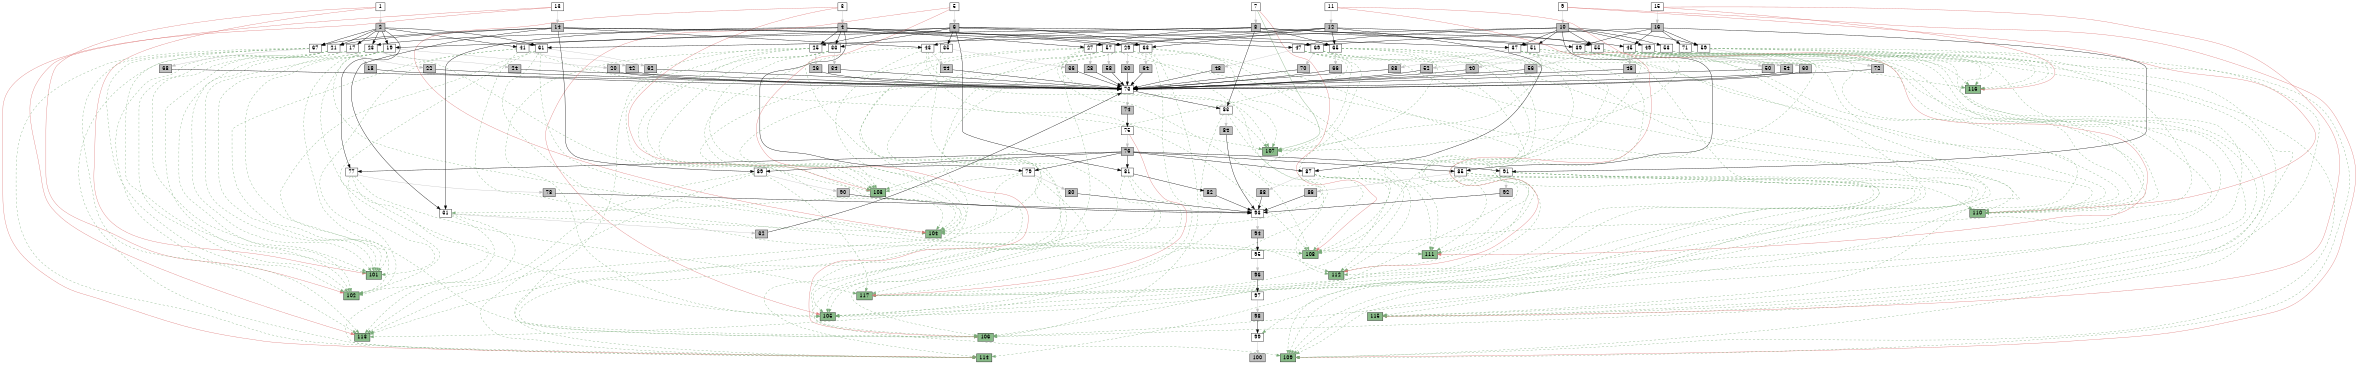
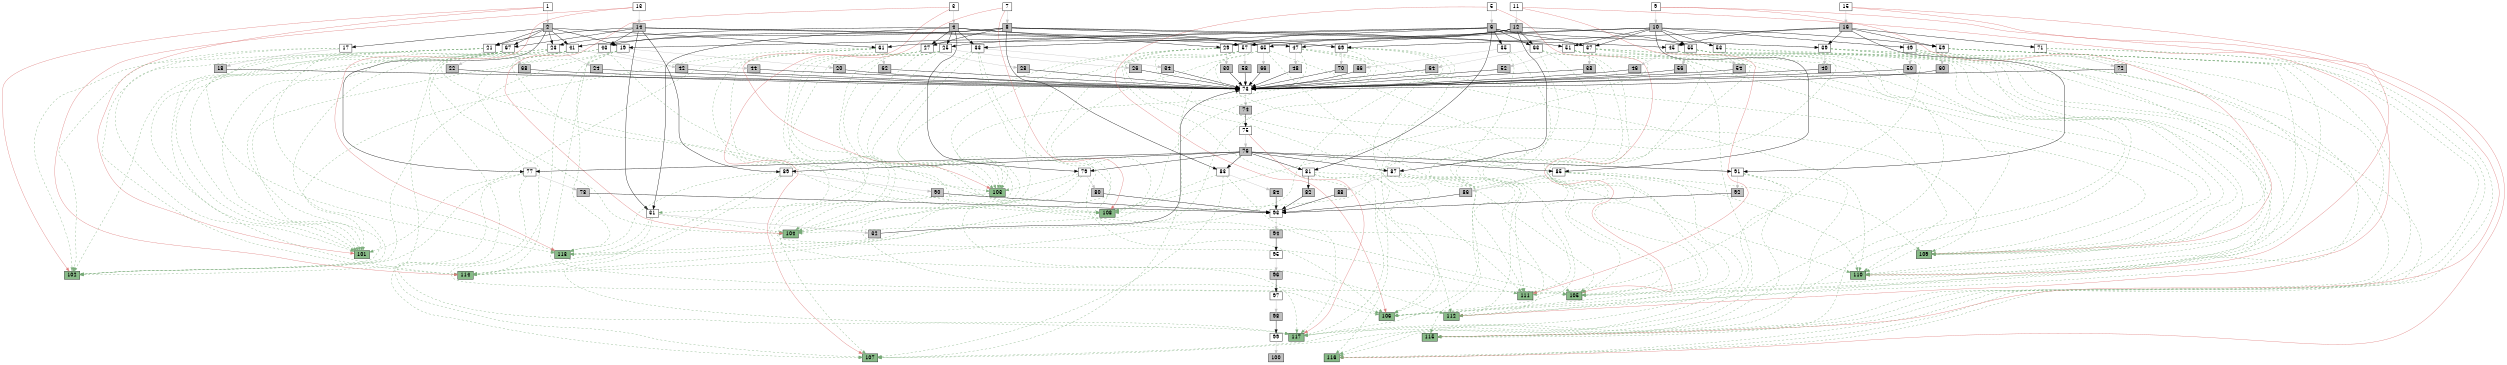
(1300, 96) -> (729, 139)
(1179, 100) -> (1236, 161)
(1792, 213) -> (1703, 321)
